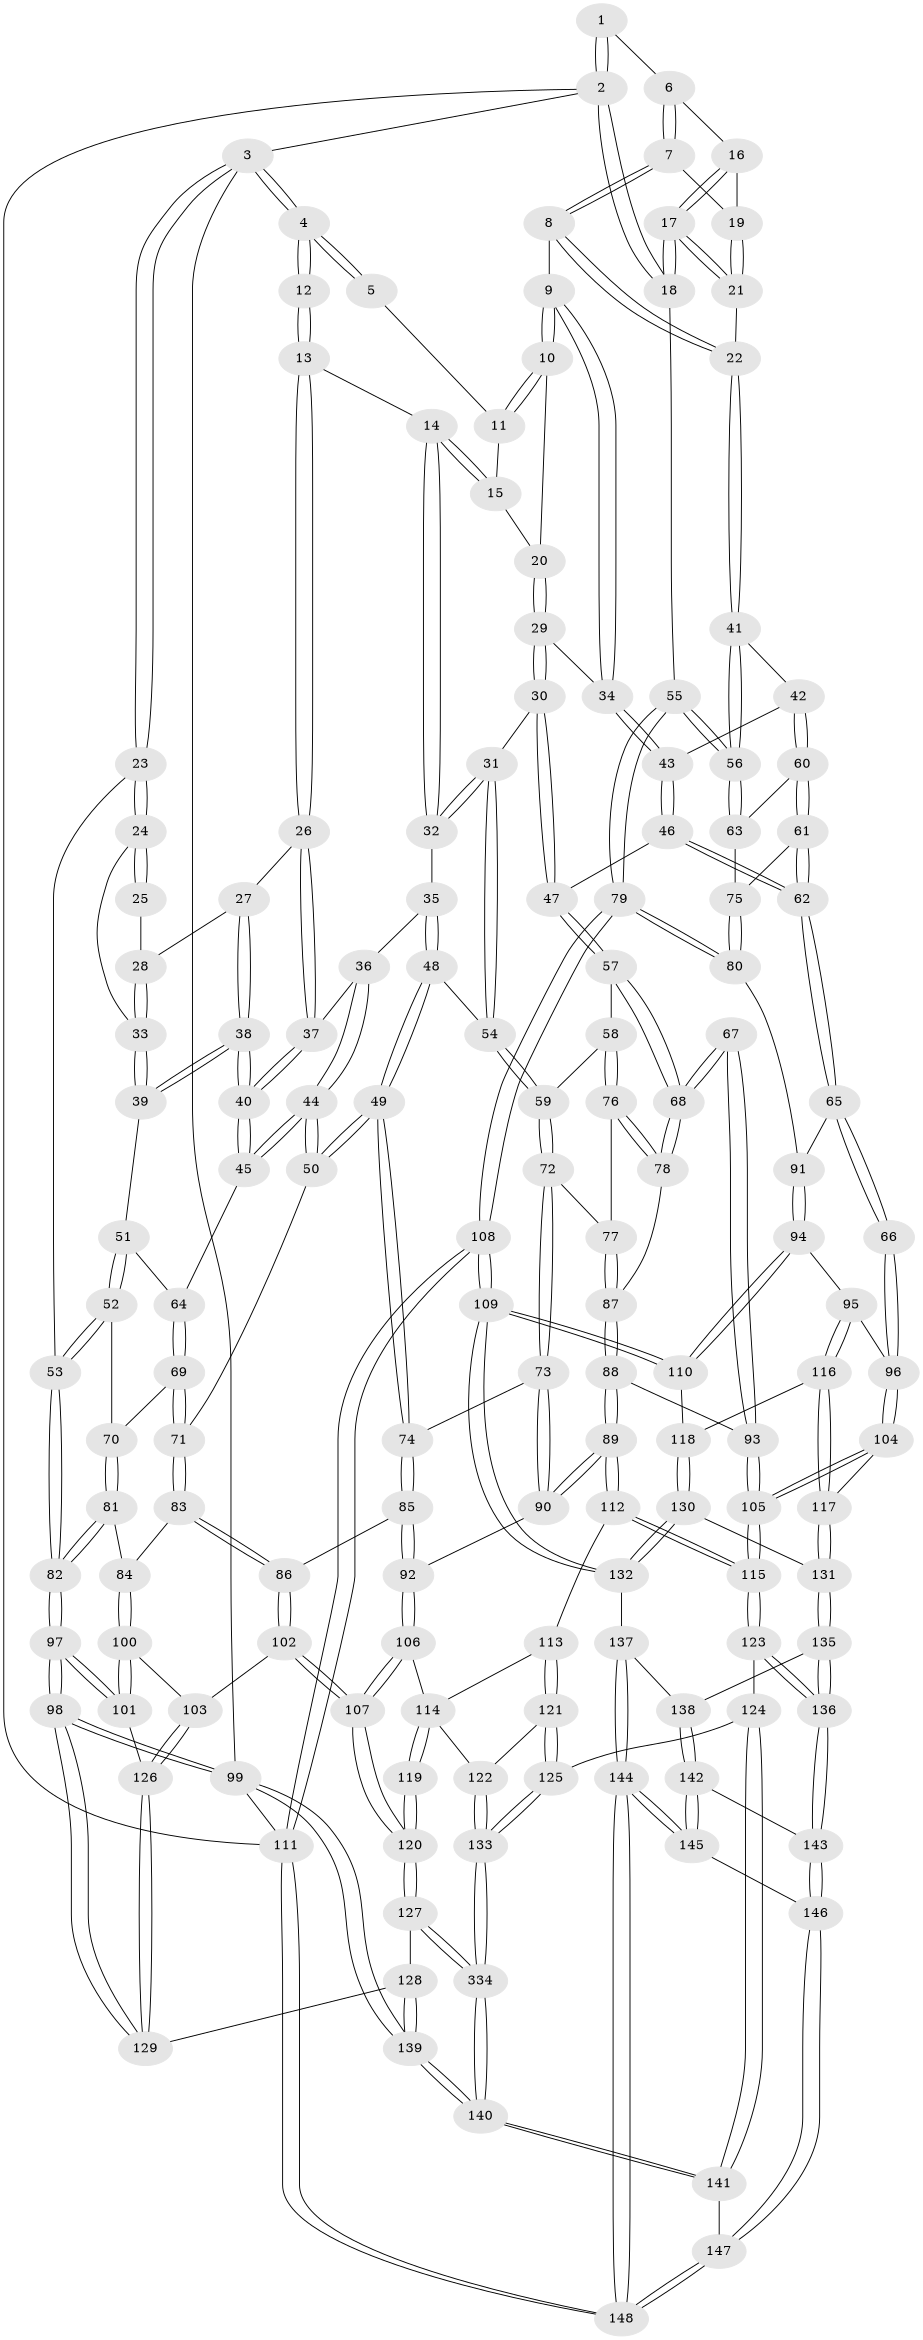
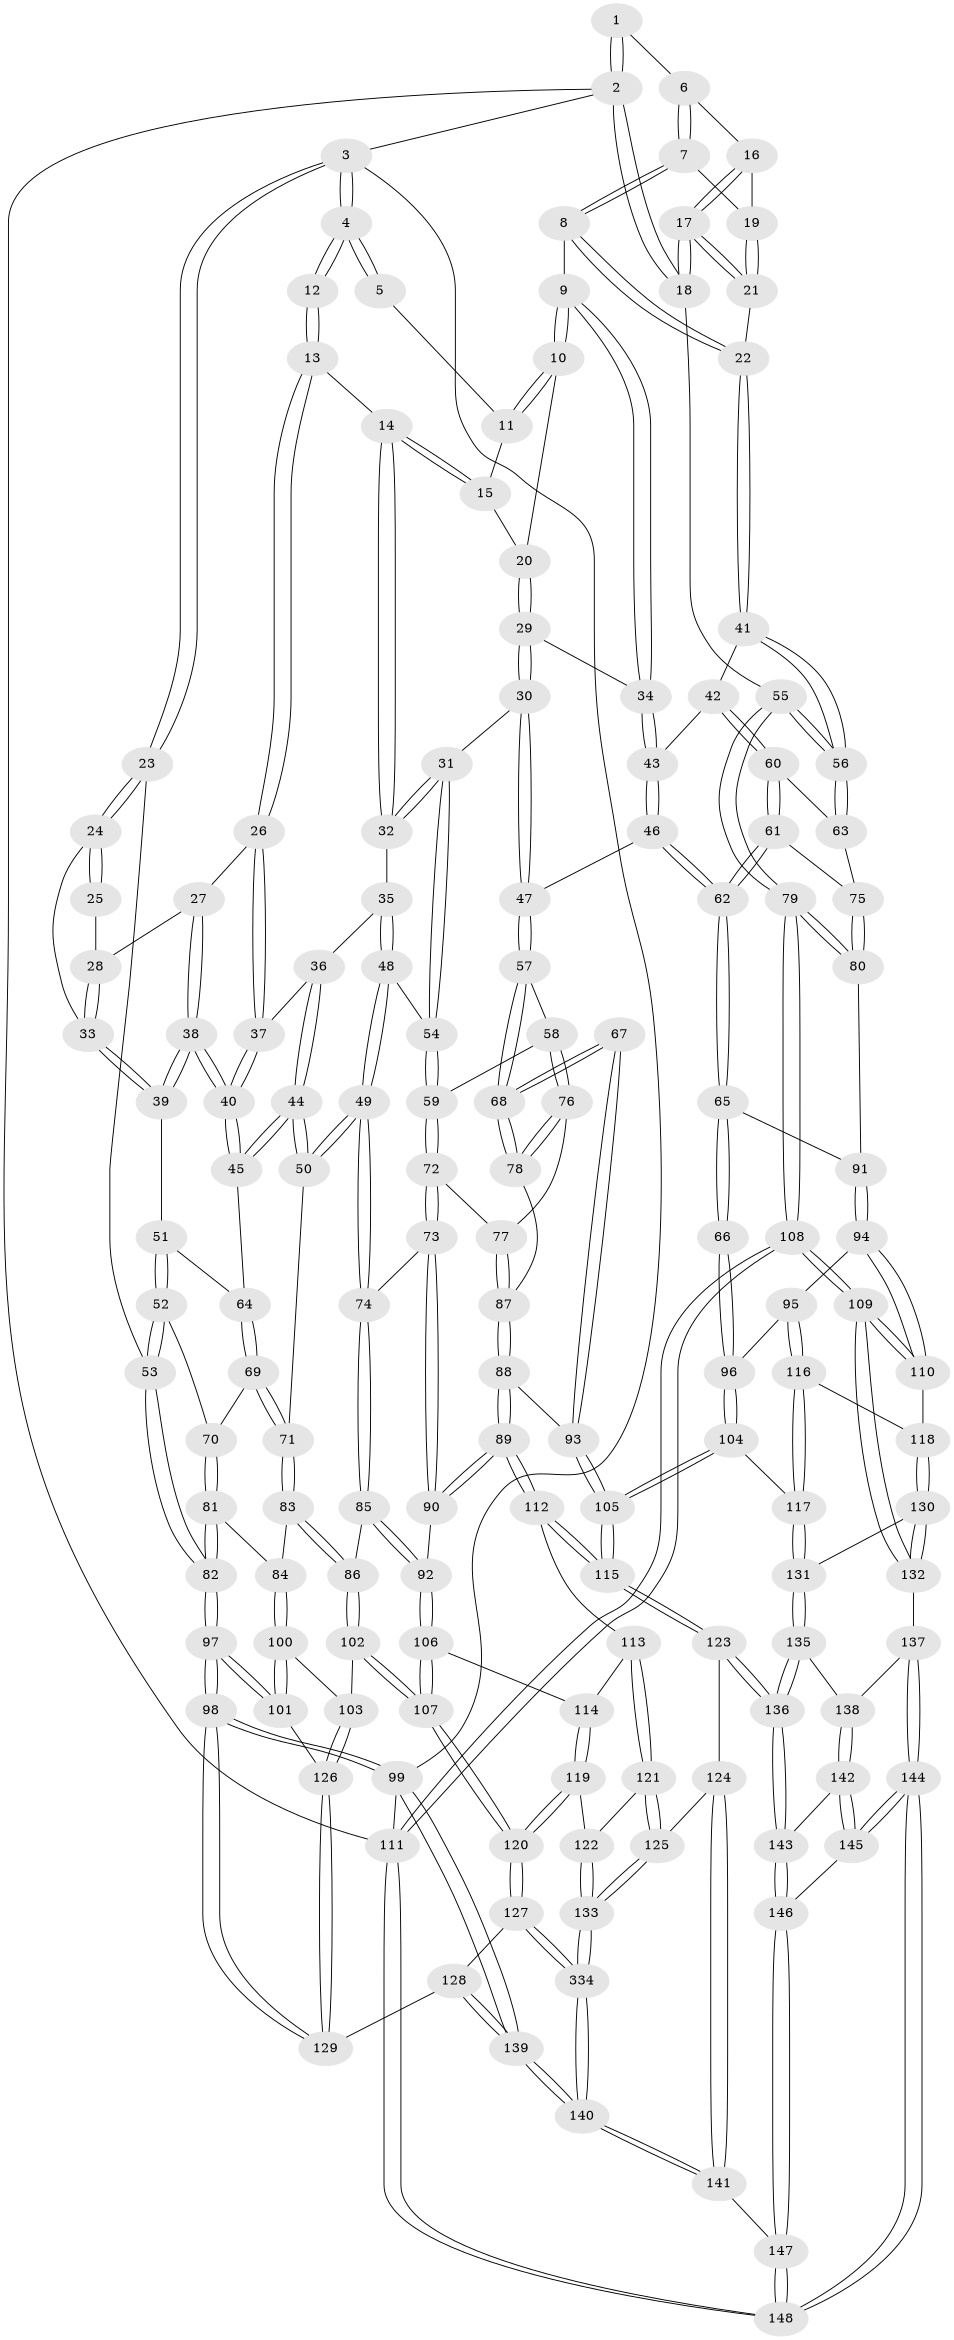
(454, 1744) -> (583, 1812)
